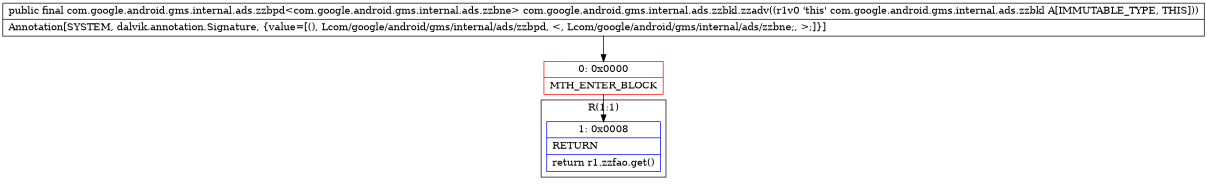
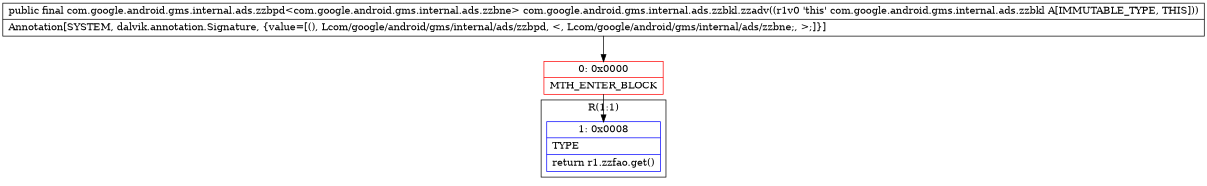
(575, 146) -> (566, 146)
